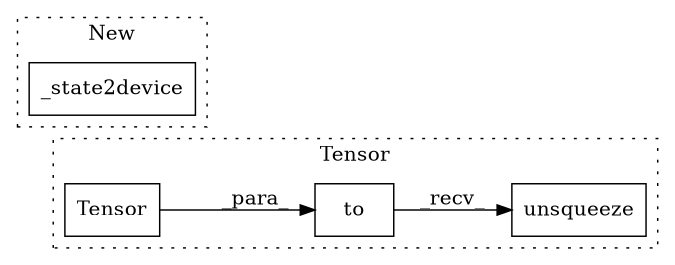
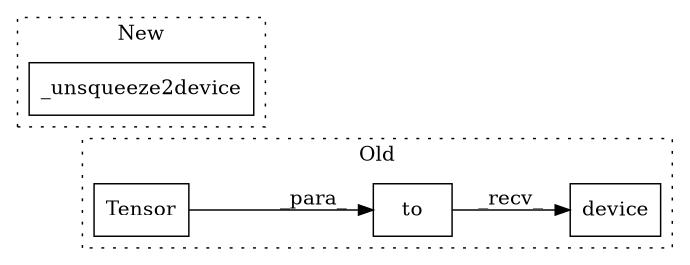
(112, 89) -> (141, 89)
(355, 155) -> (377, 155)
(579, 210) -> (615, 210)
